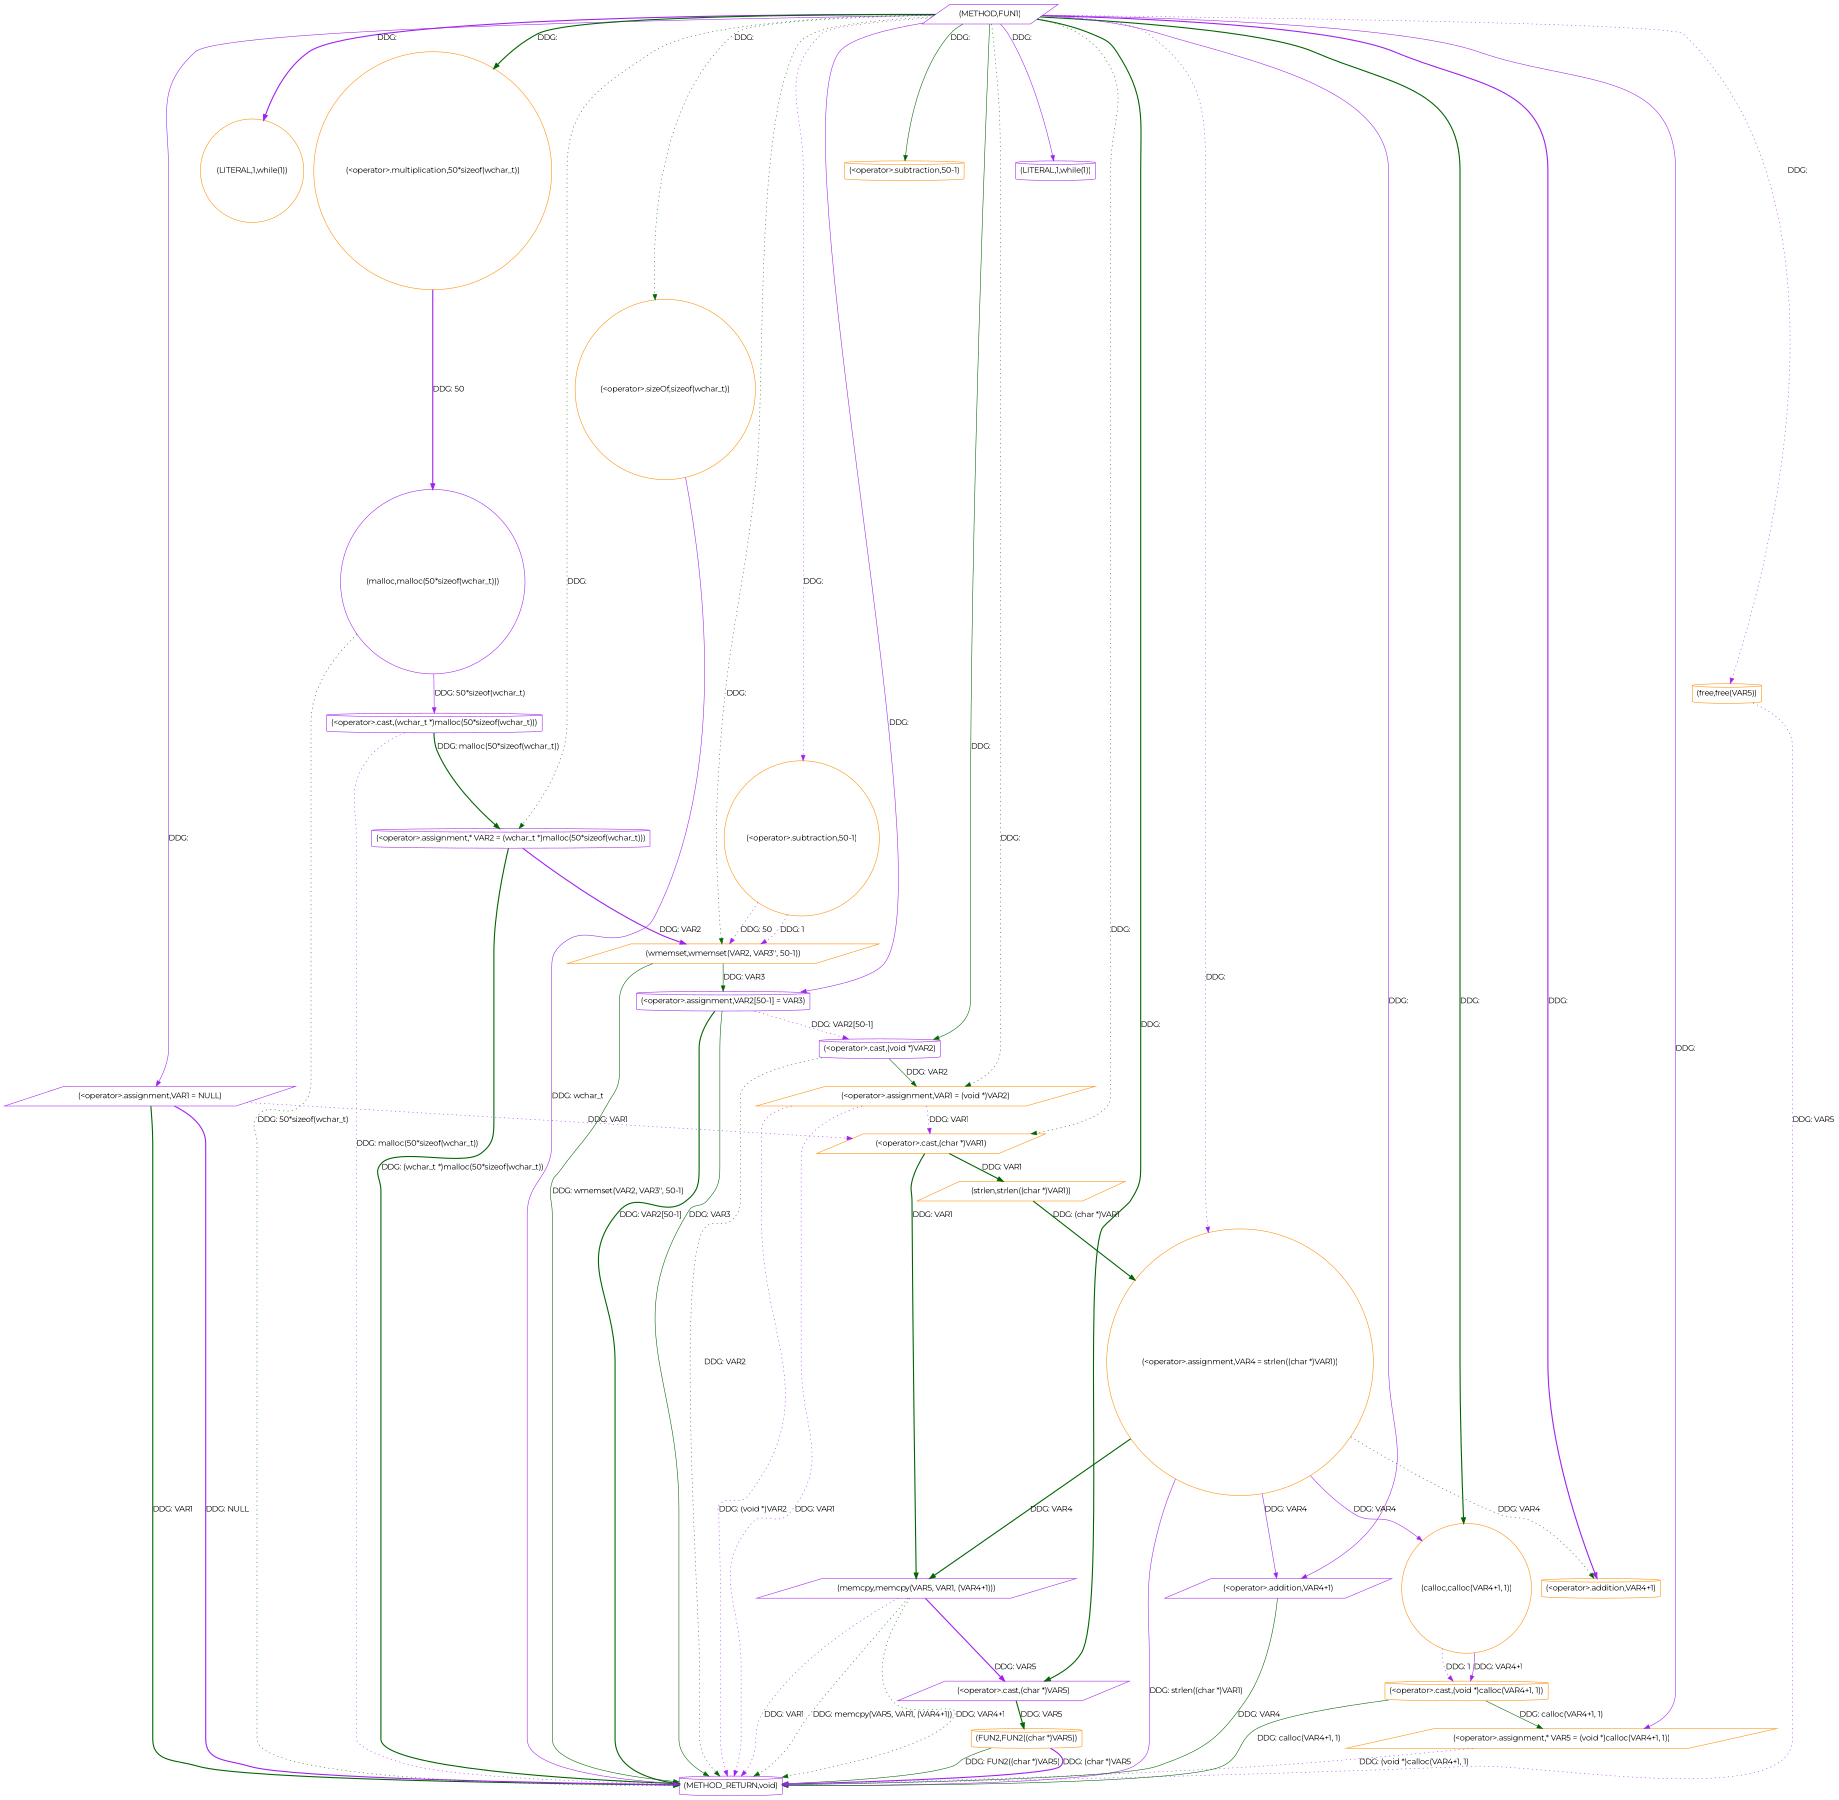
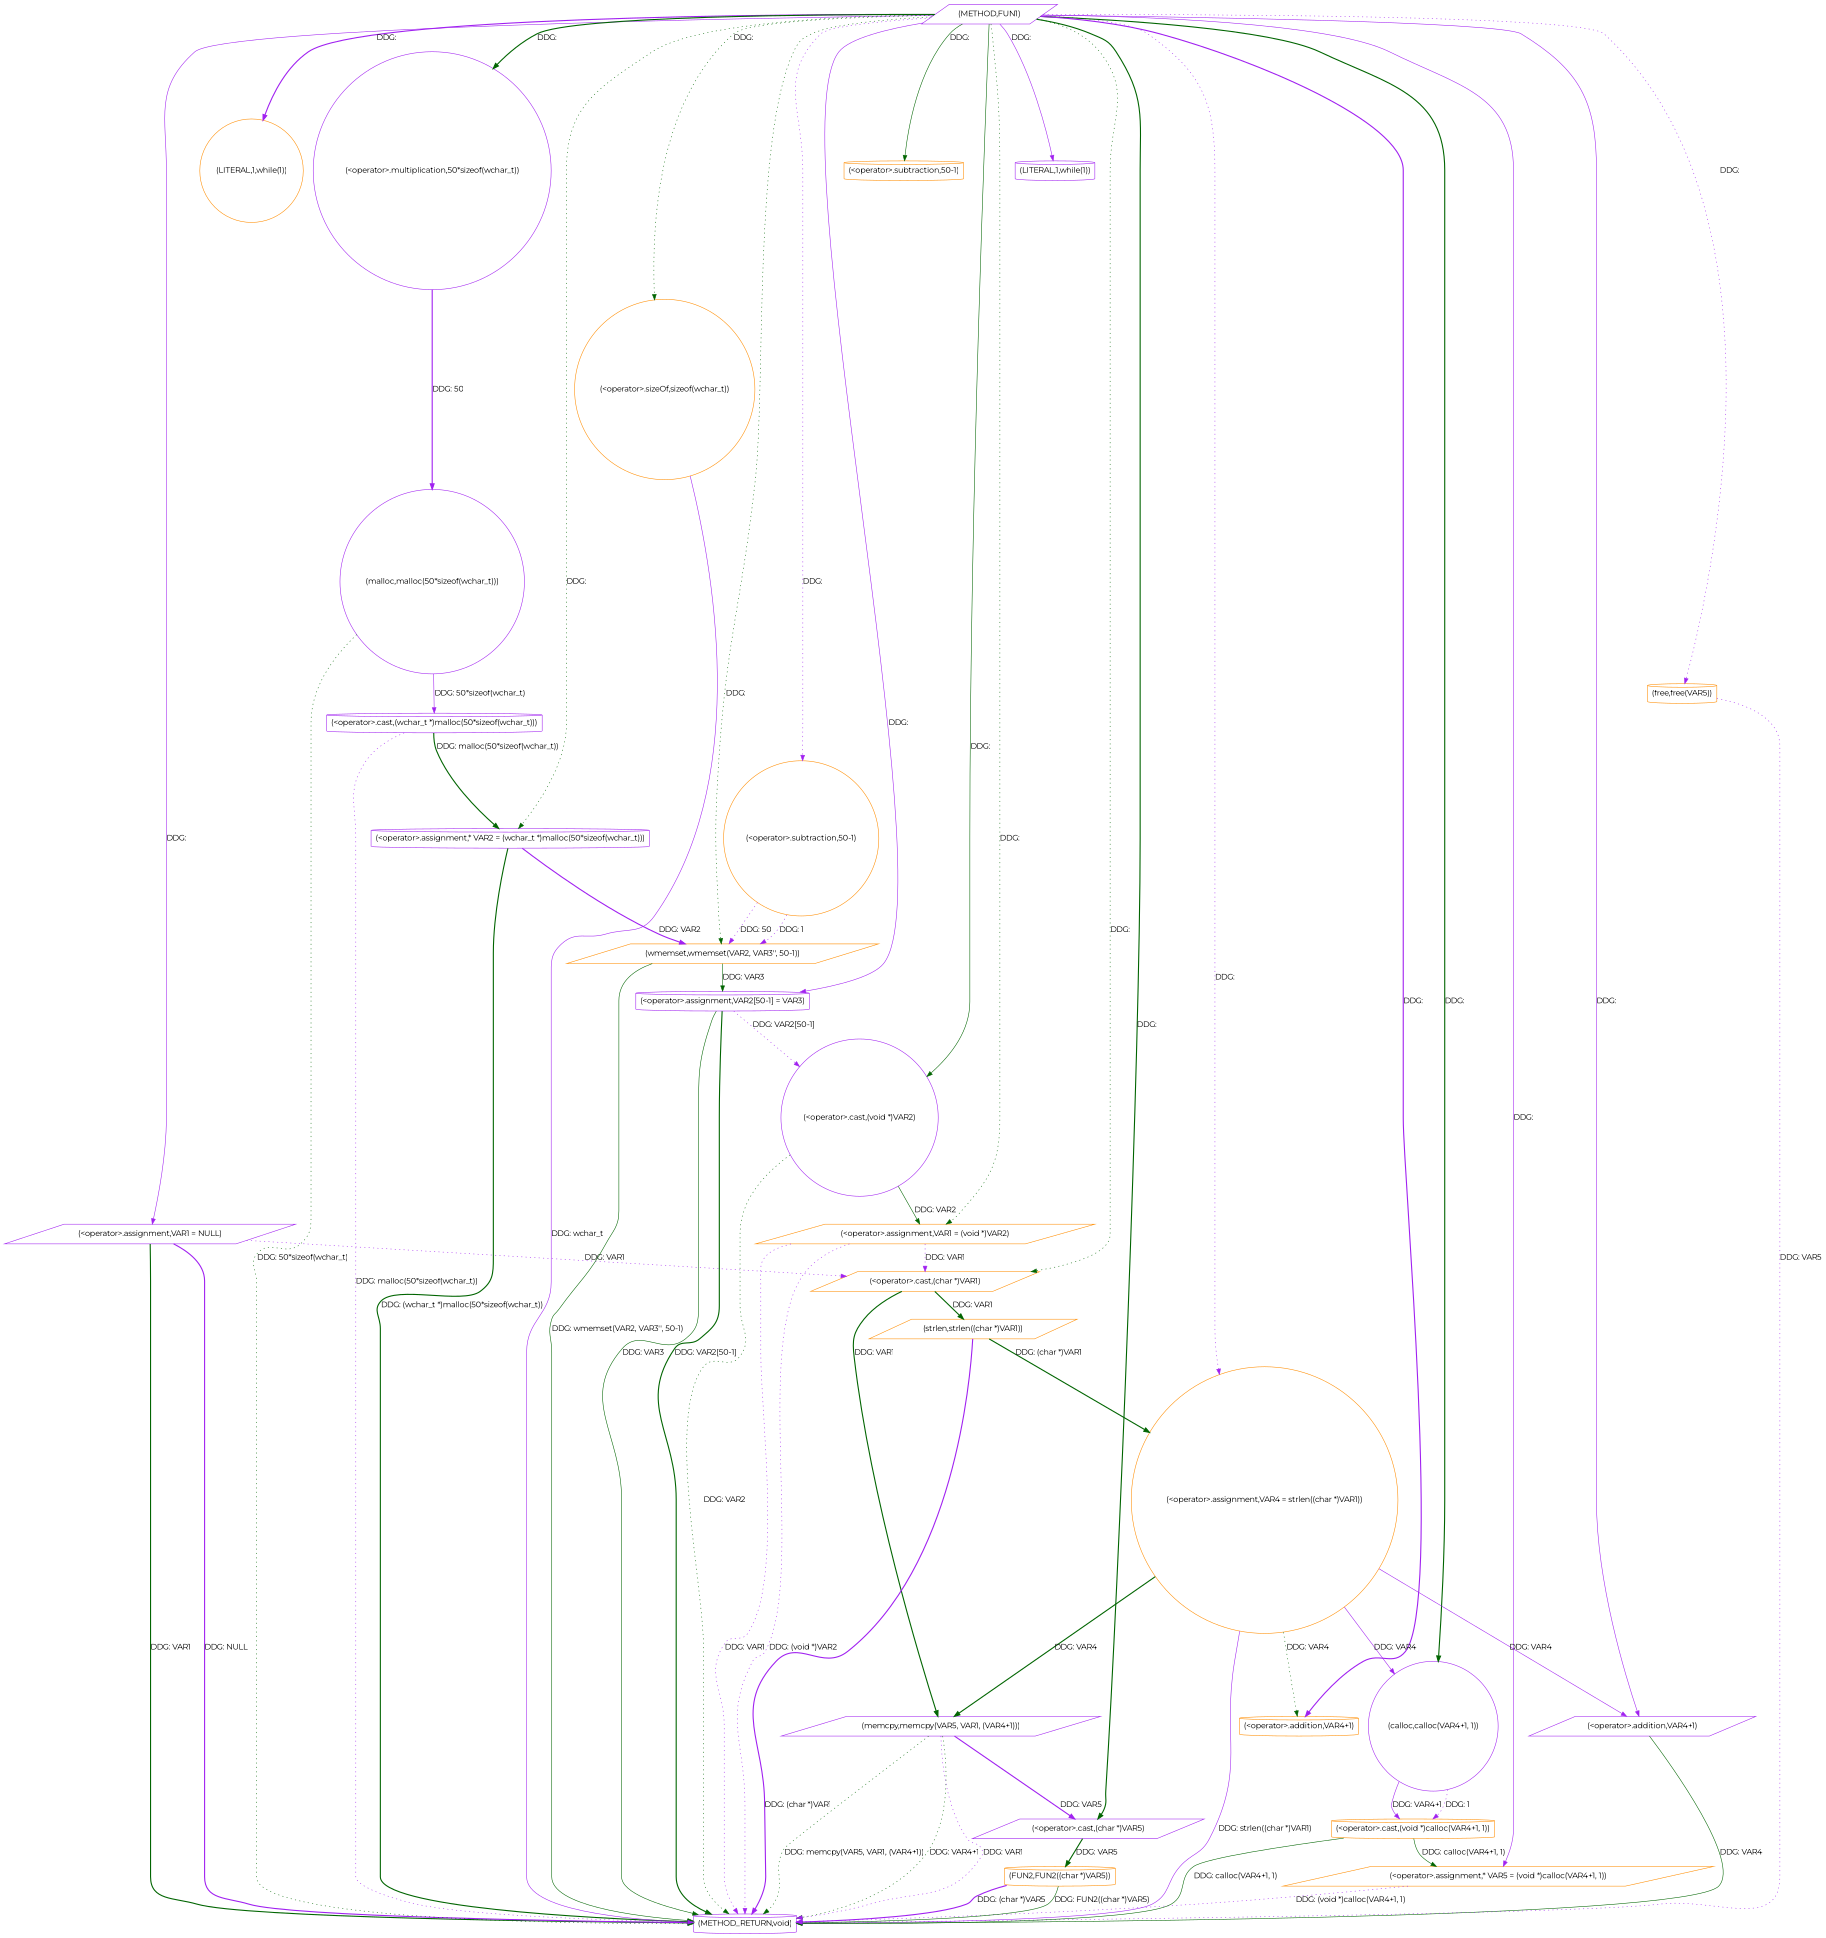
(433, 171) -> (432, 171)
(880, 1049) -> (860, 1118)
(1467, 1588) -> (1433, 1726)
none -> (852, 1647)
